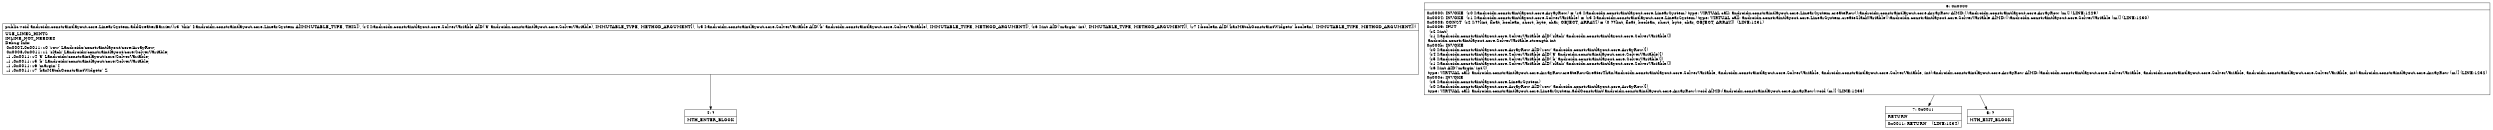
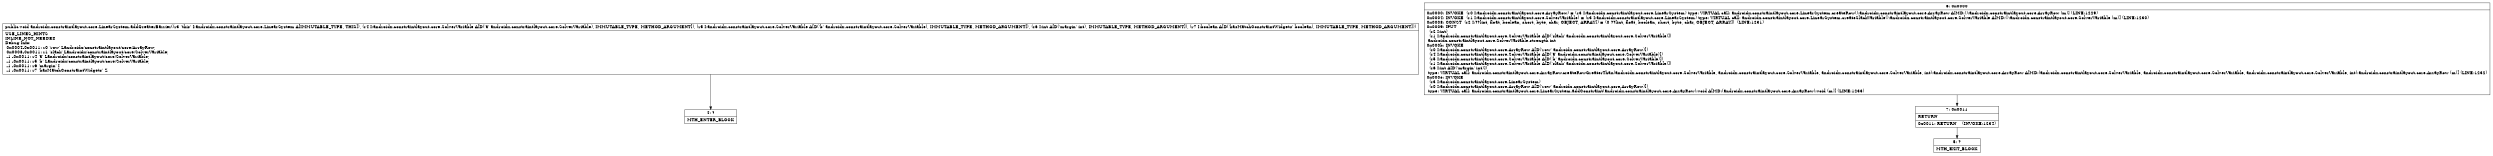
(1983, 101) -> (1957, 131)
(1923, 124) -> (1957, 124)
